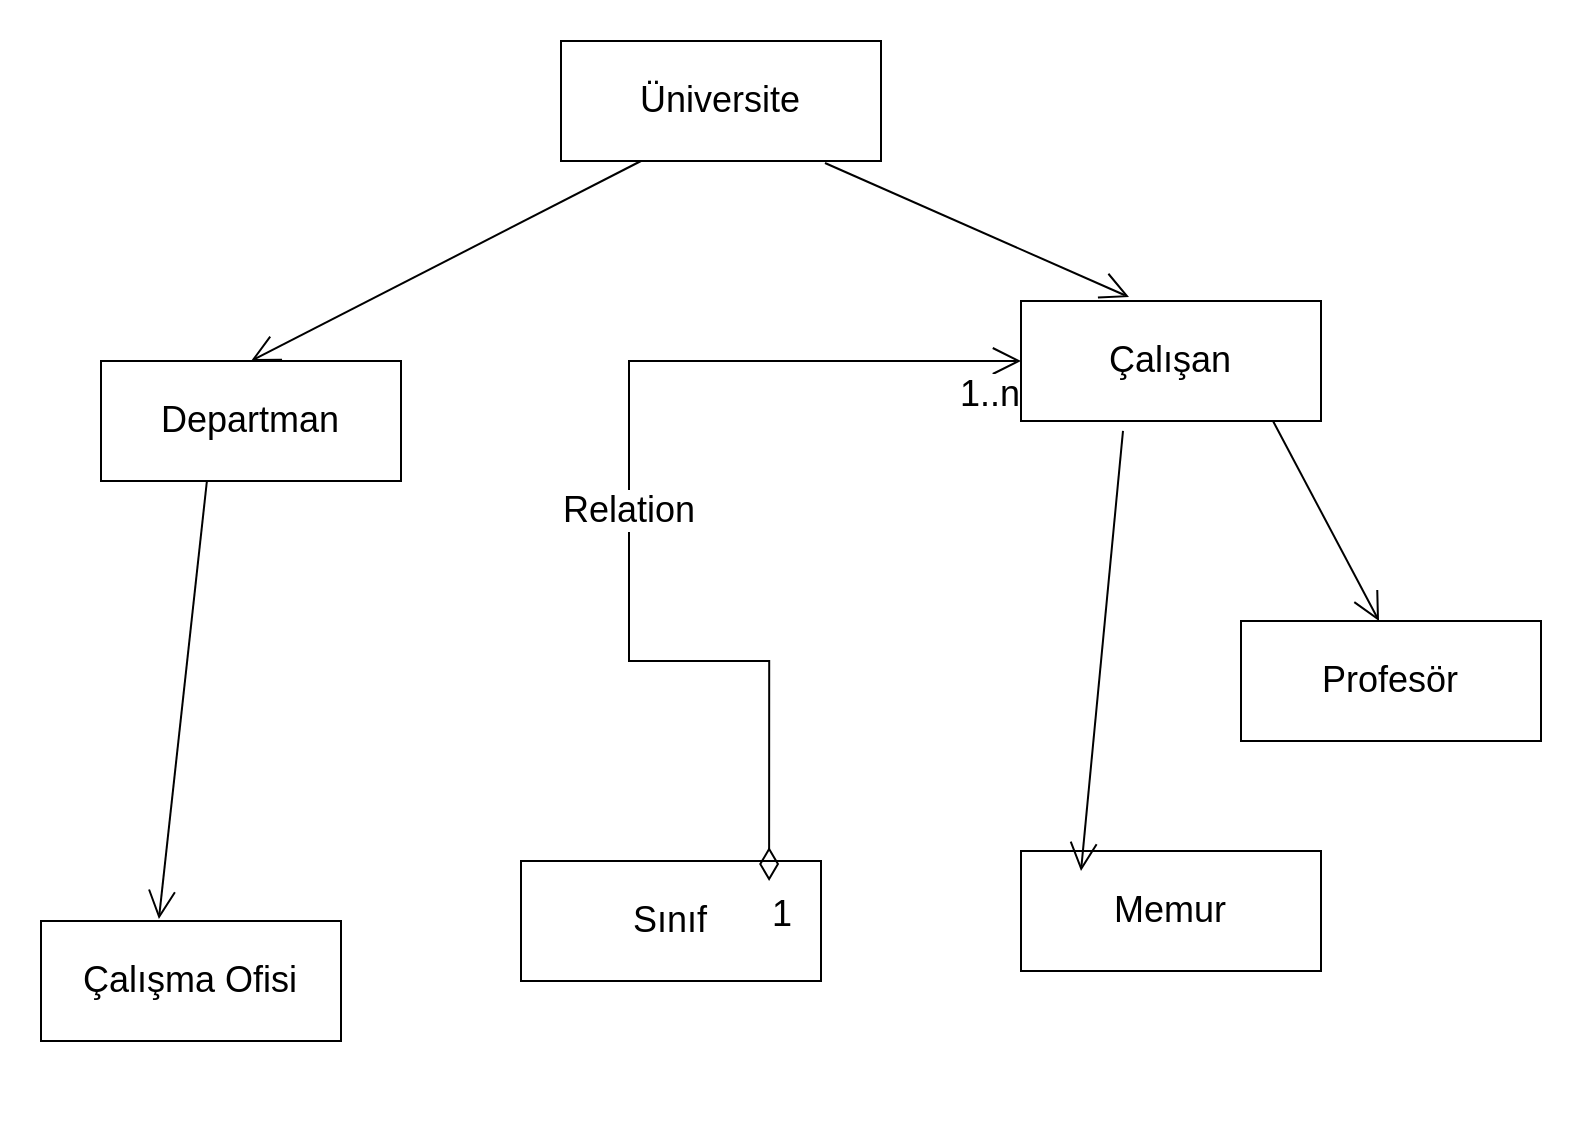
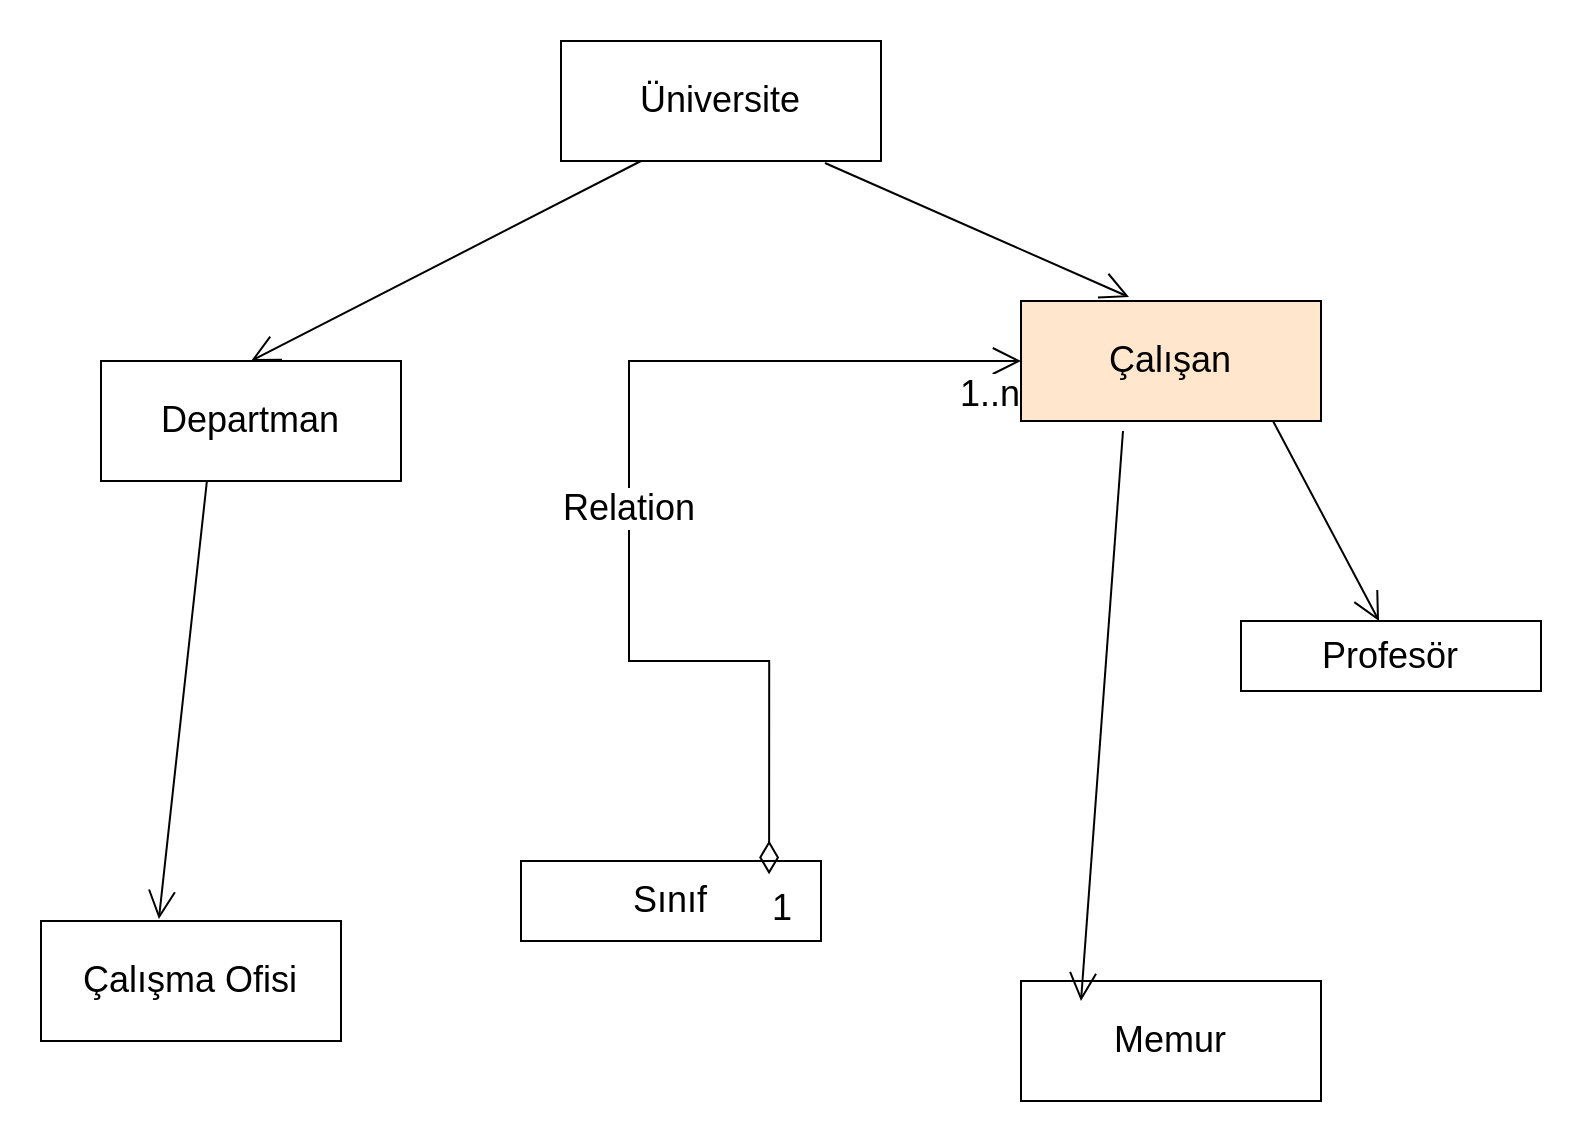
(1171, 361) -> (1171, 361)
(1391, 681) -> (1391, 656)
(1171, 911) -> (1171, 1041)
(671, 921) -> (671, 901)
